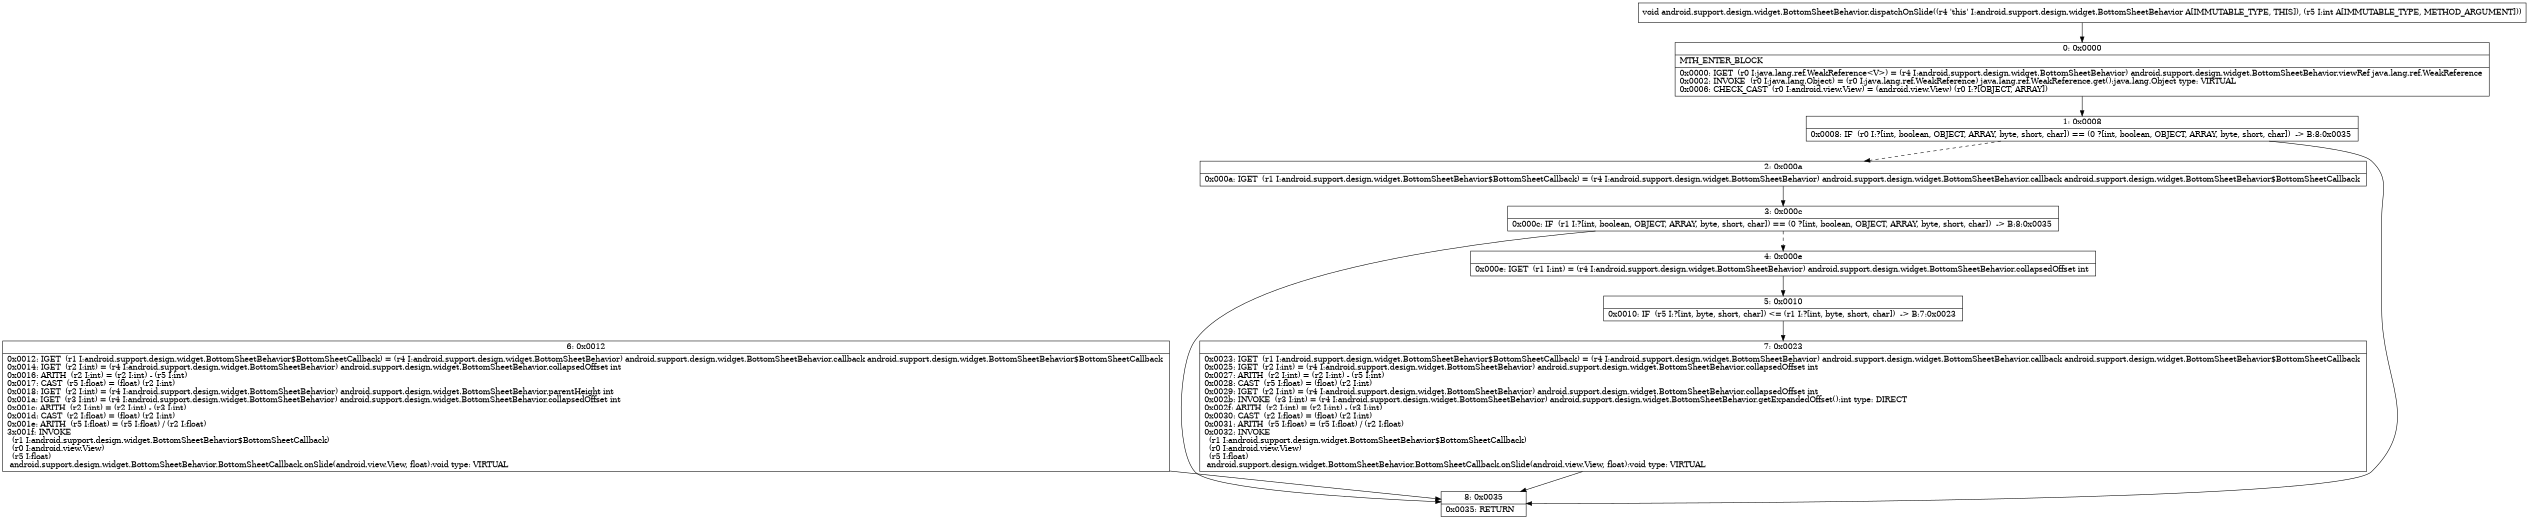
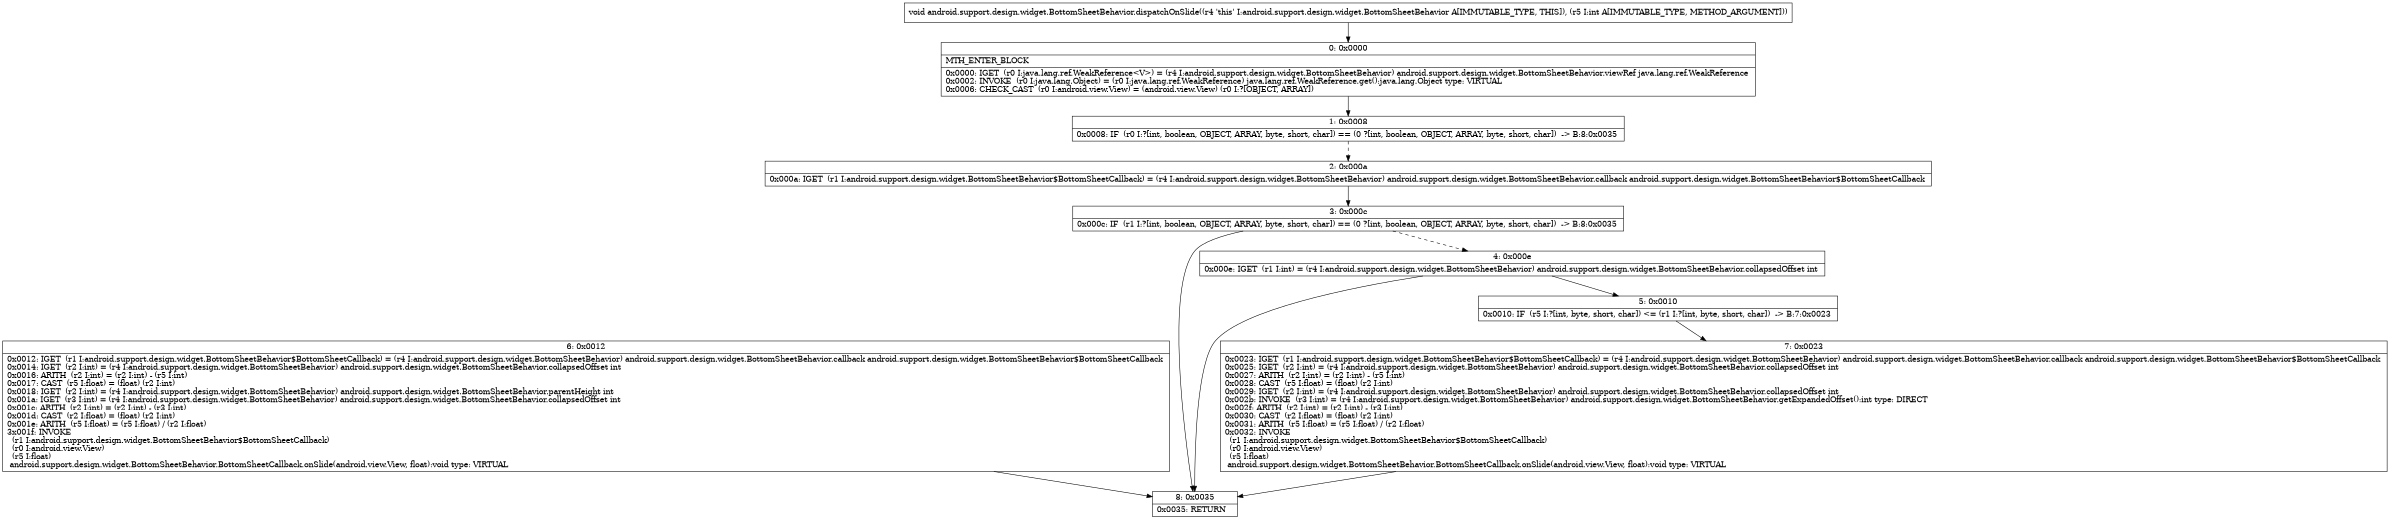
(2167, 493) -> (1245, 321)
